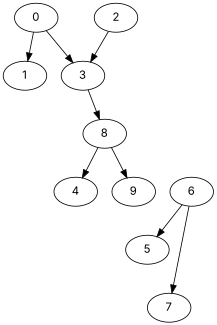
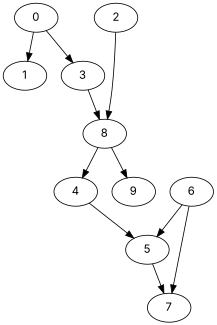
(102, 43) -> (114, 72)
none -> (108, 218)
none -> (157, 275)
